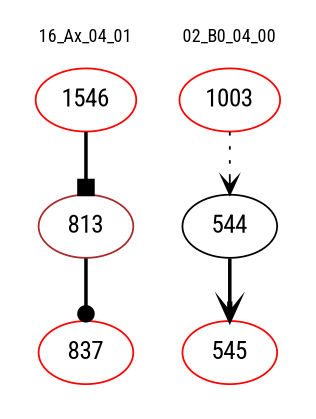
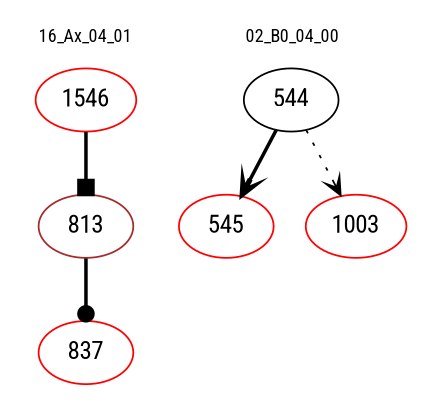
(230, 155) -> (319, 155)
